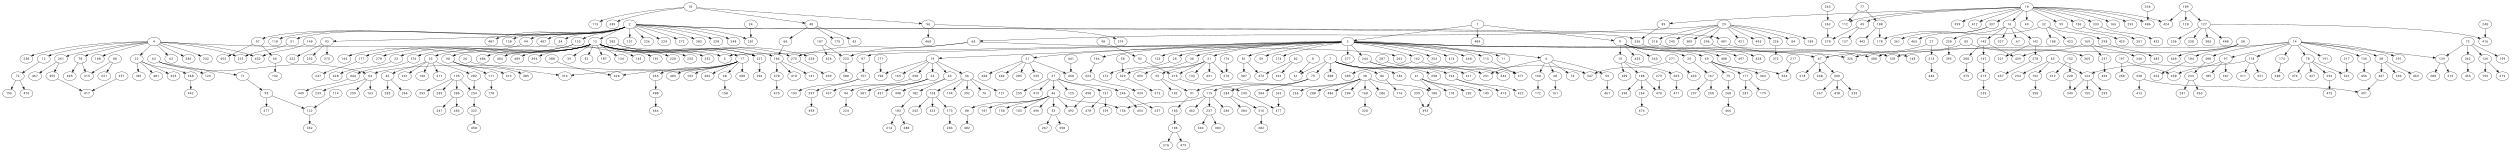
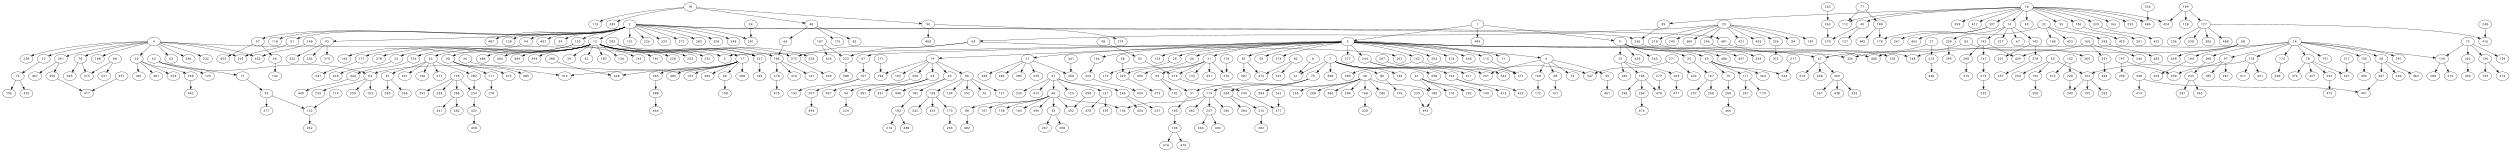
(2084, 47) -> (2104, 47)
